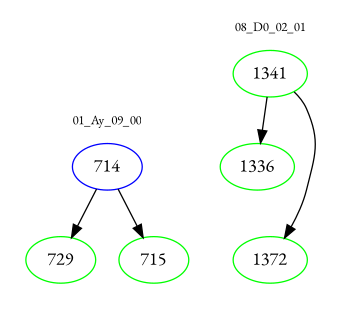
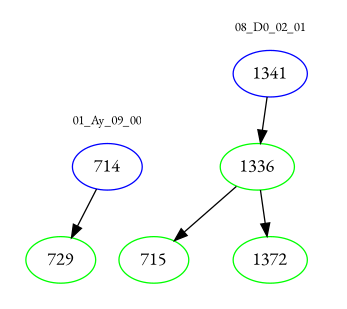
(270, 74) -> (270, 74)
(314, 159) -> (263, 207)
(128, 208) -> (218, 202)
